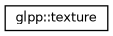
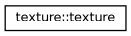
(56, 18) -> (66, 18)
